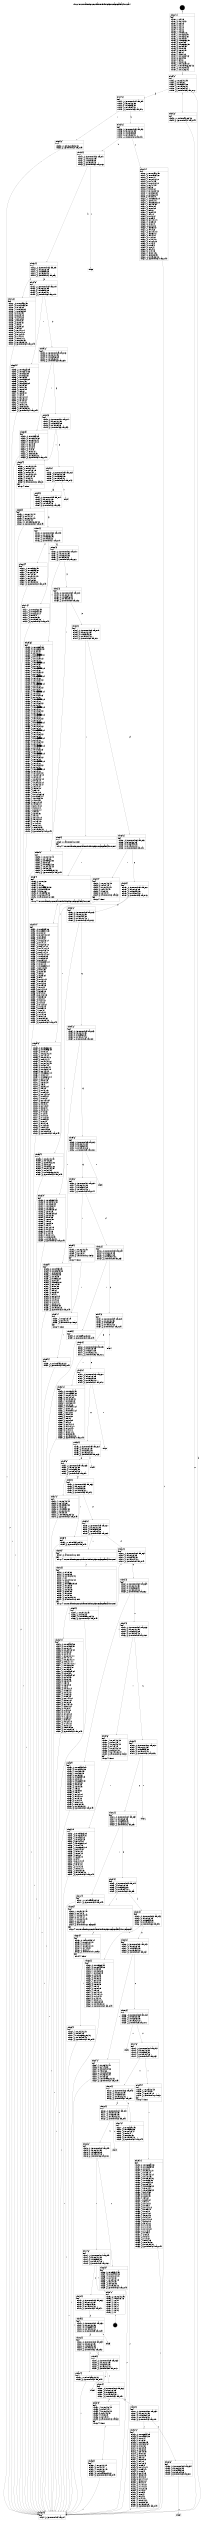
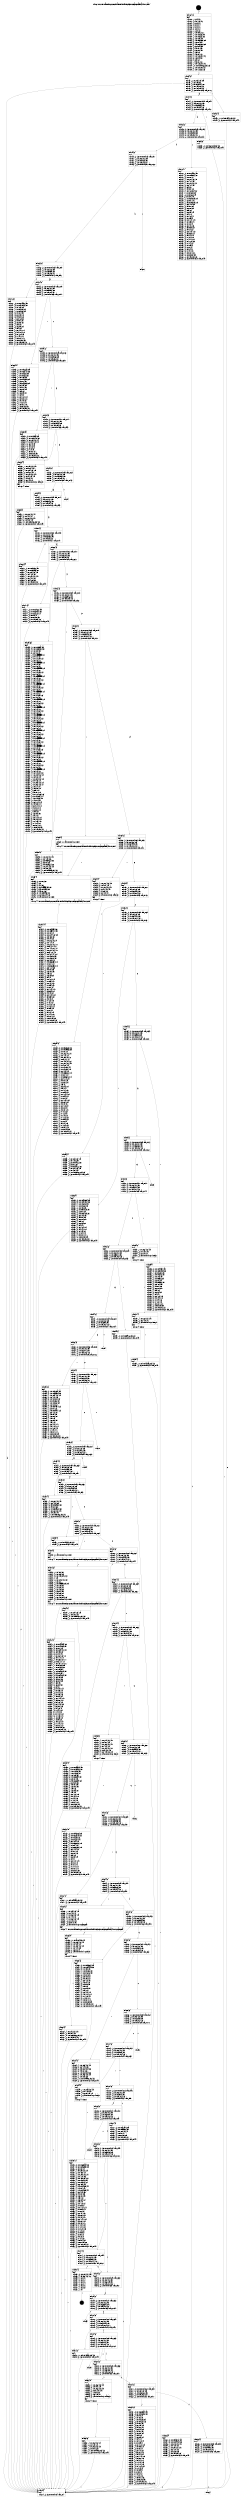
(106, 2212) -> (107, 2215)
